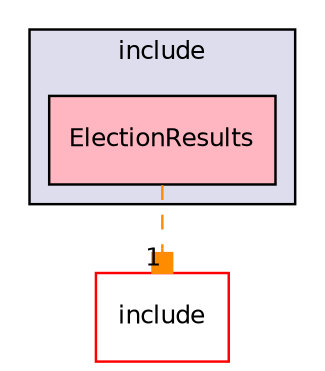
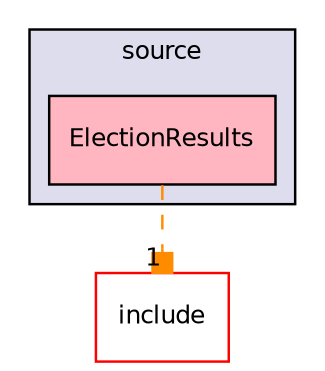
(162, 53) -> (162, 53)
